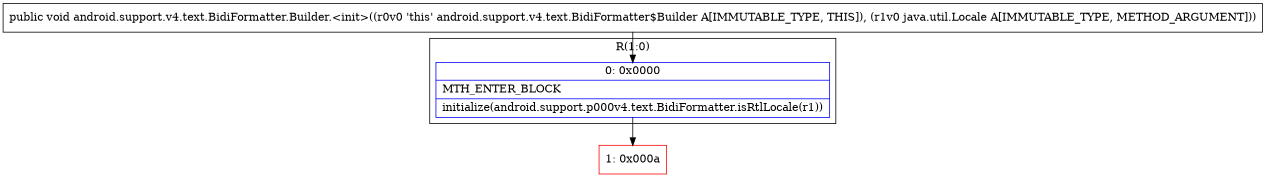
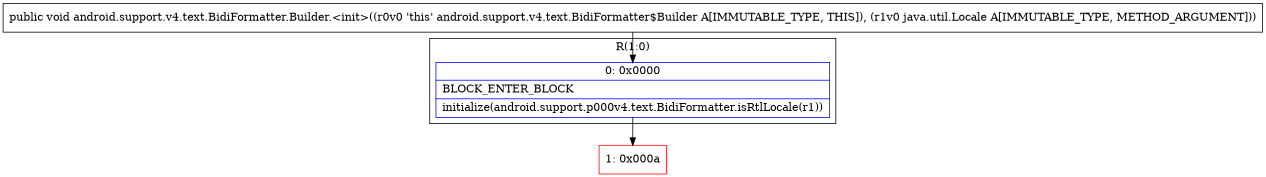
(502, 89) -> (508, 89)
